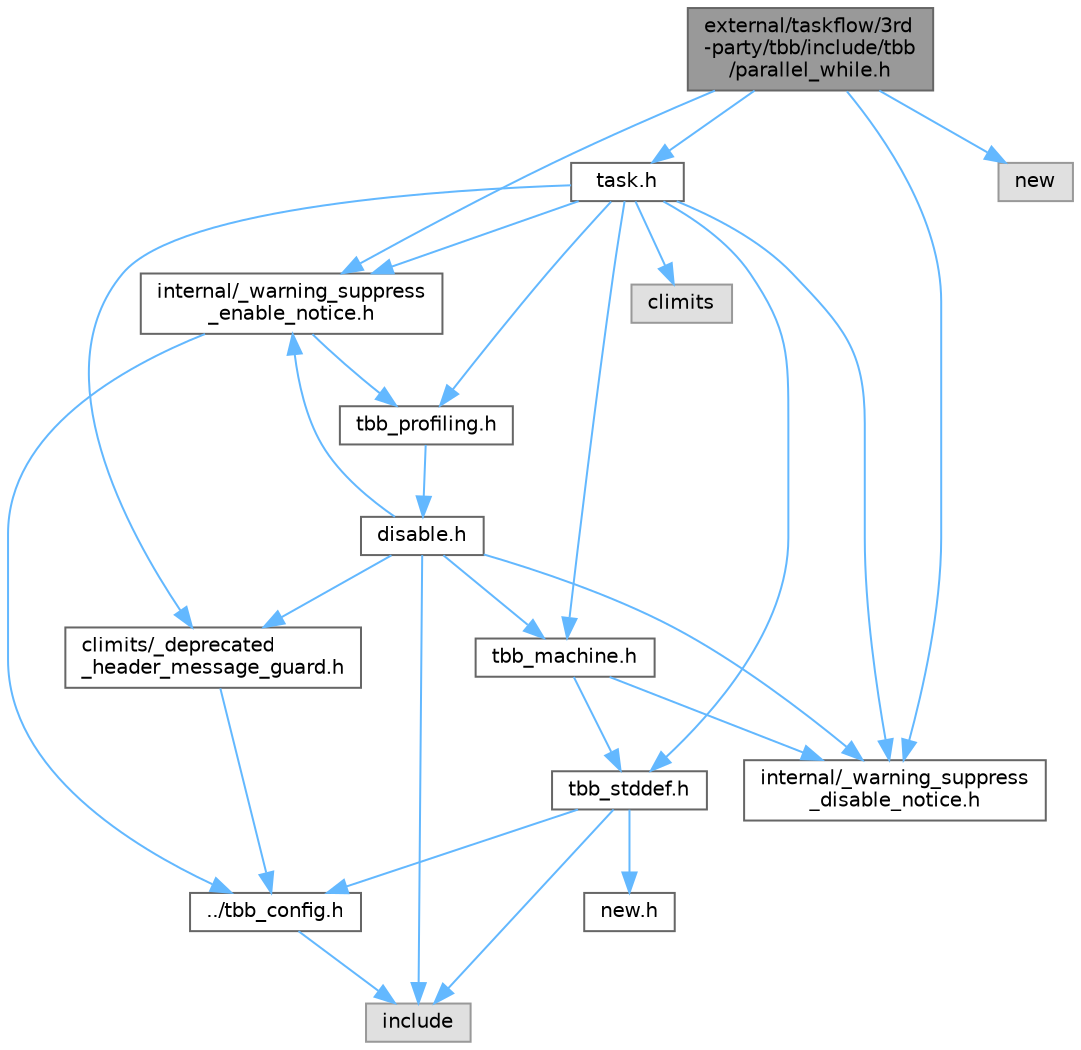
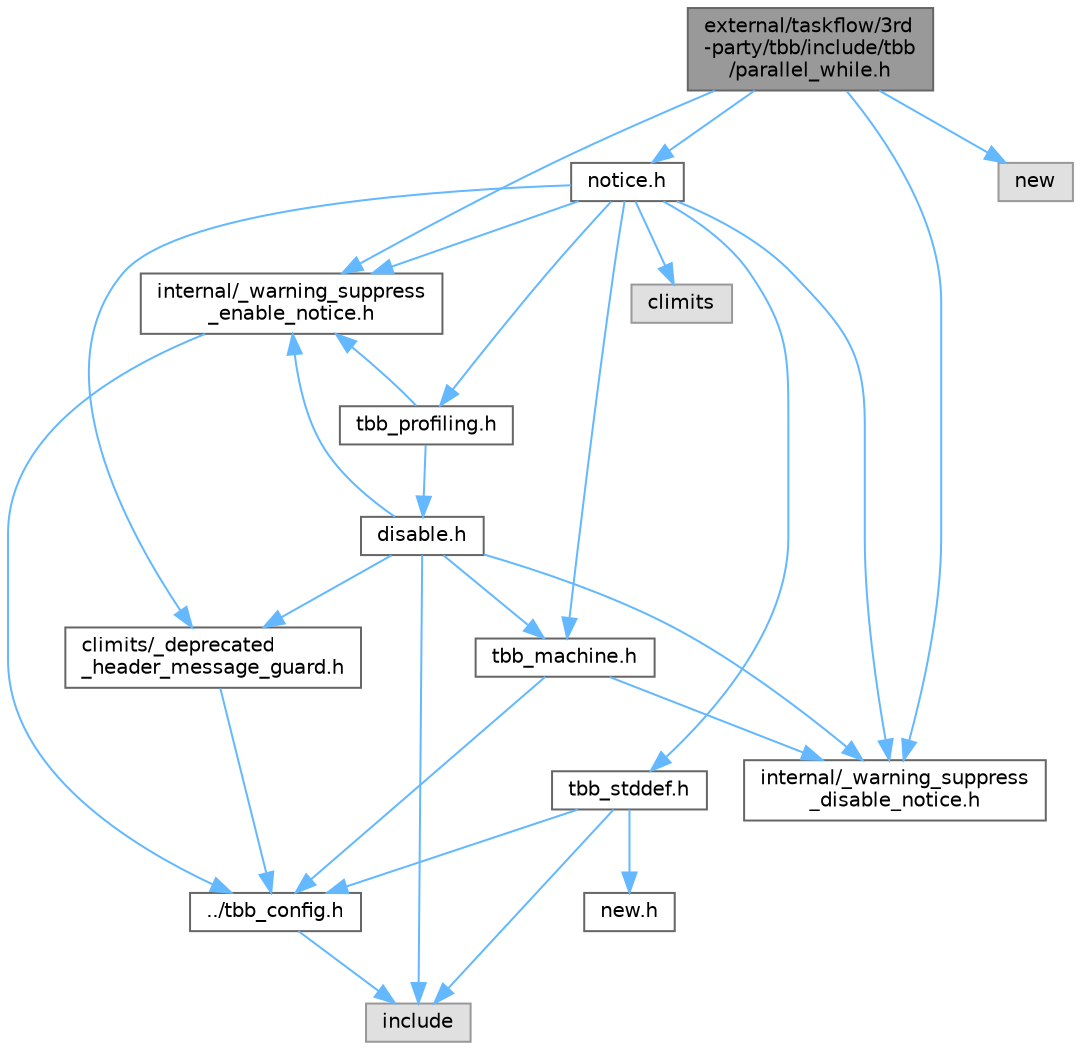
(627, 182) -> (627, 182)
(346, 365) -> (385, 375)
(593, 714) -> (434, 773)
